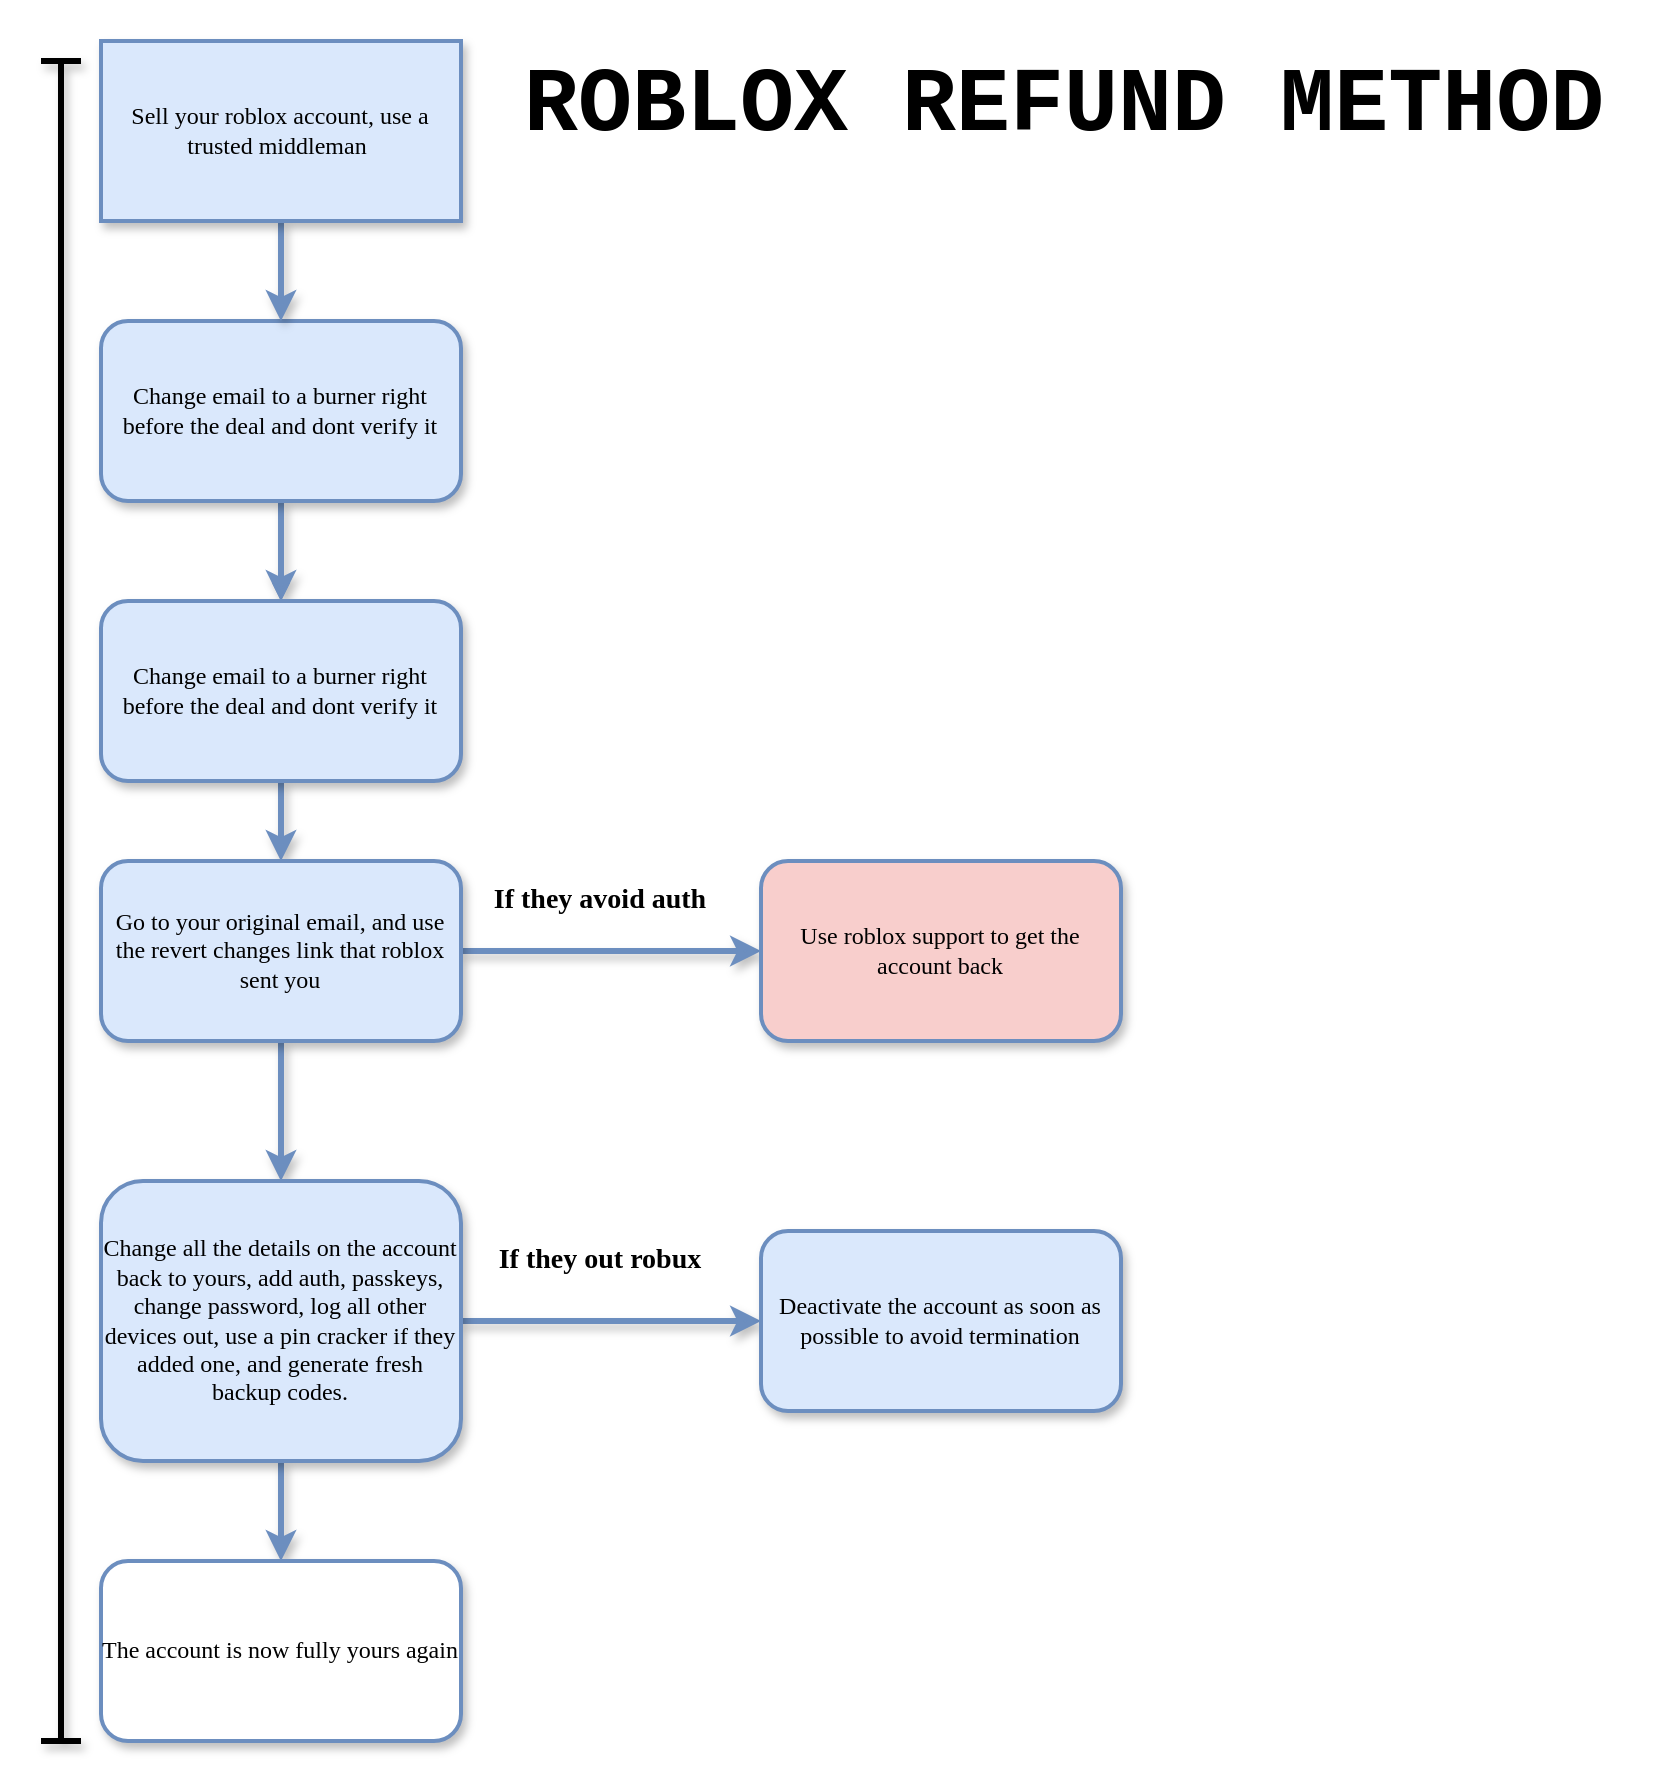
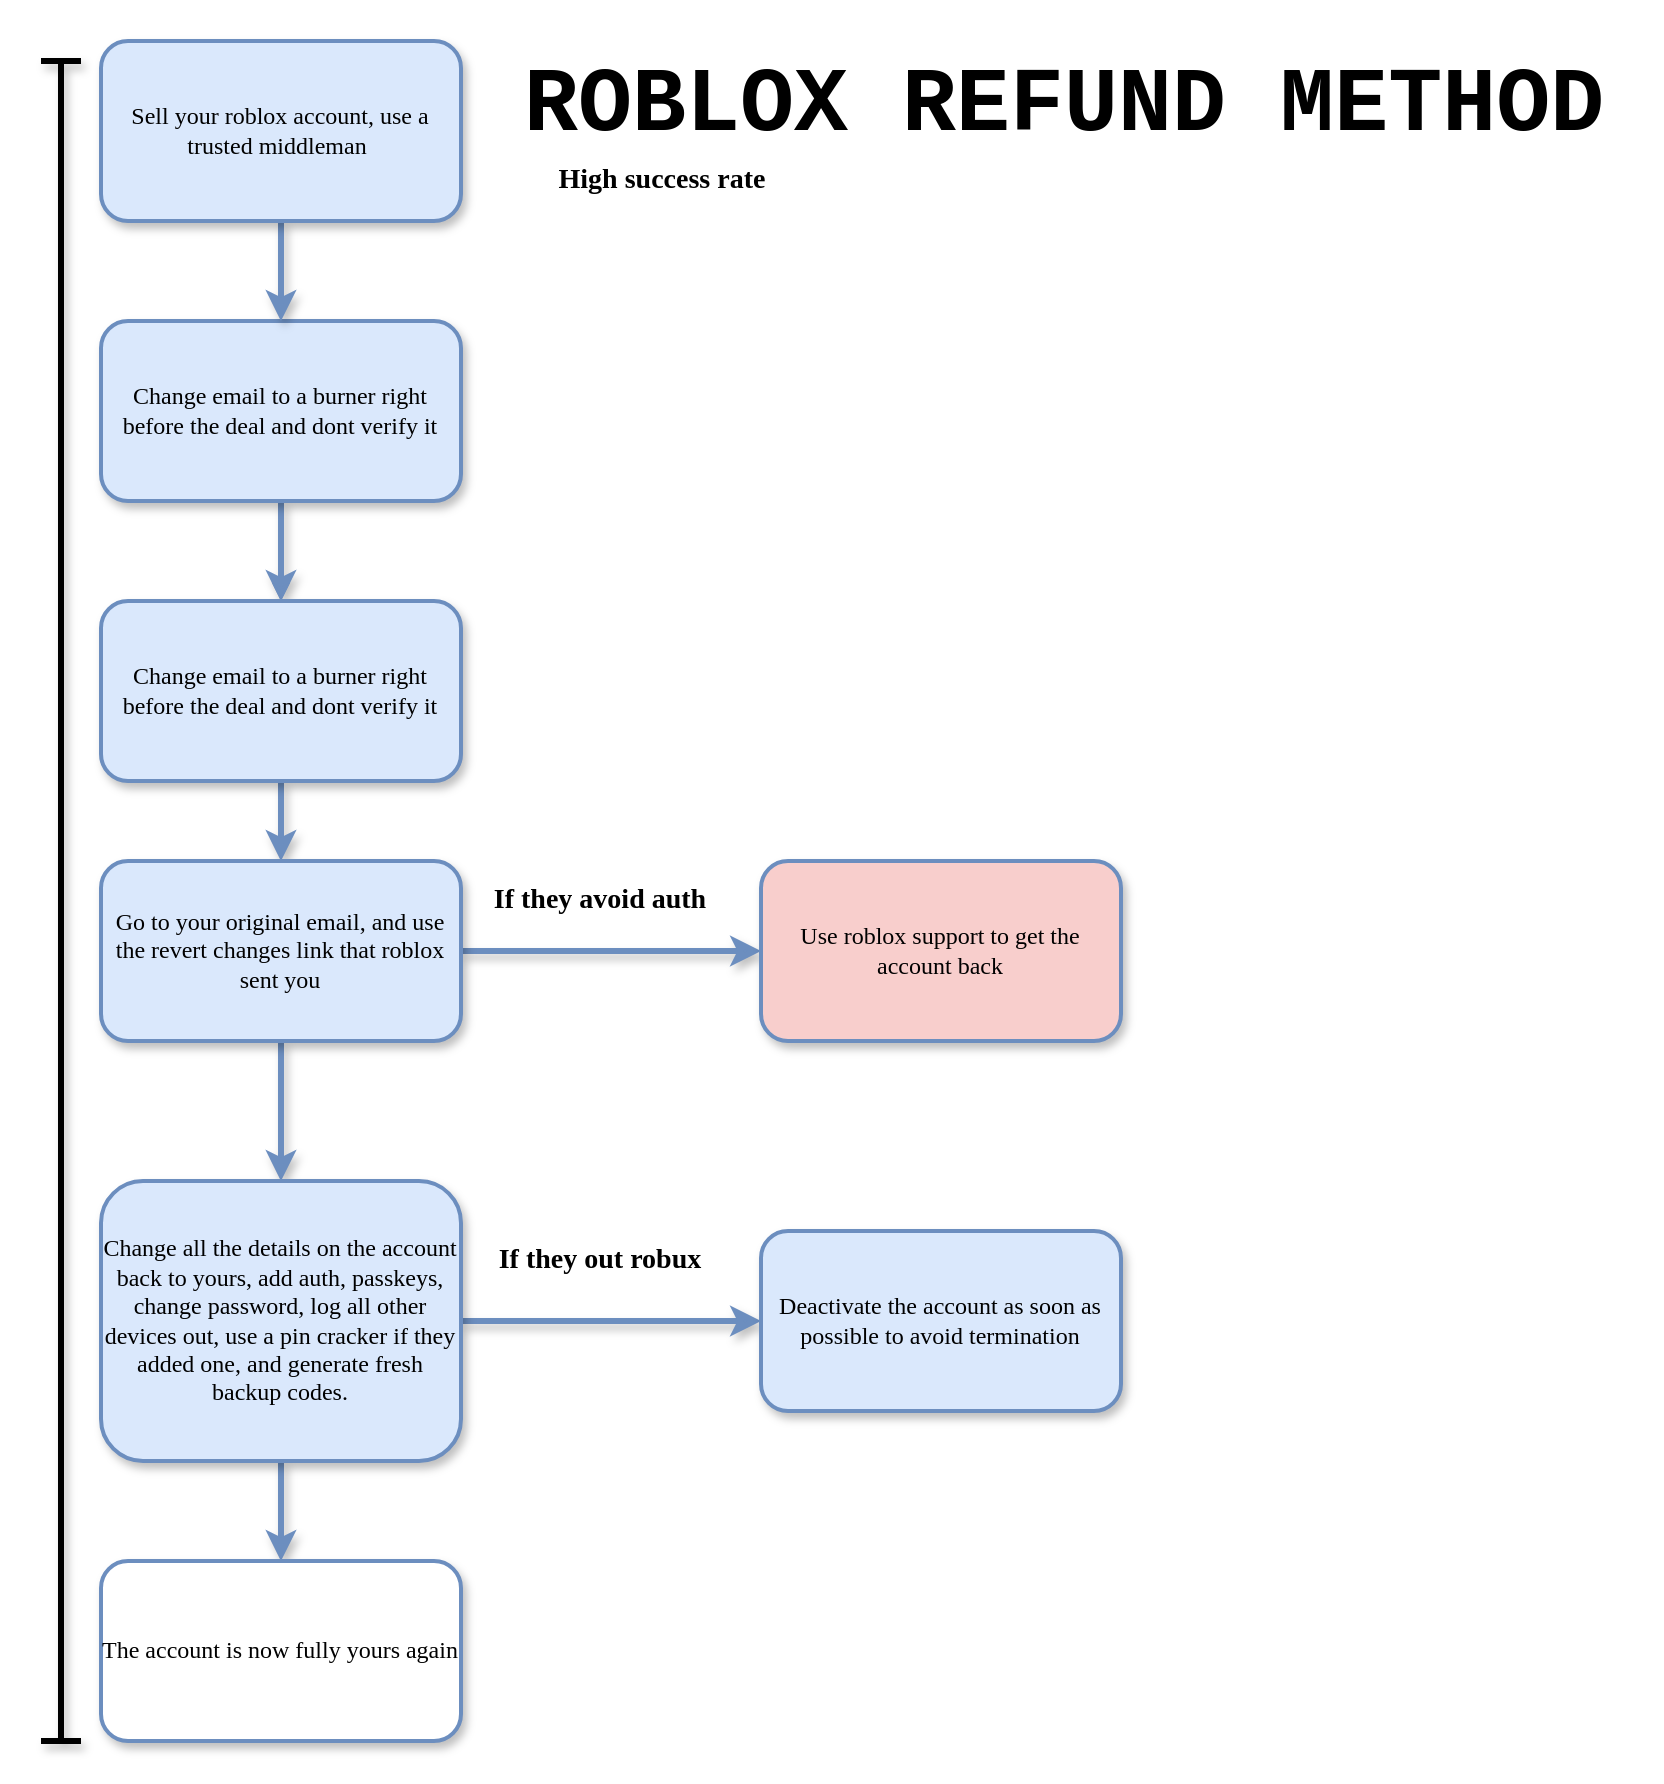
(281, 131) -> (281, 131)
none -> (663, 181)
